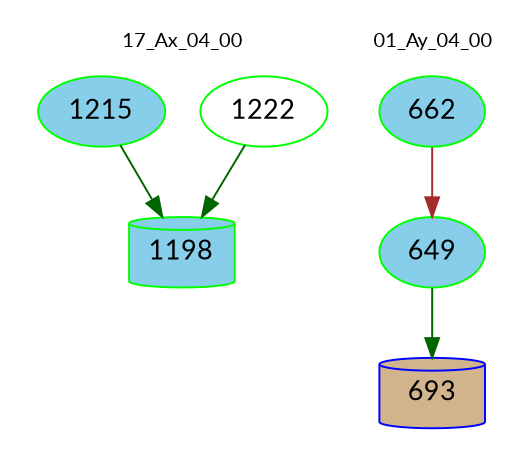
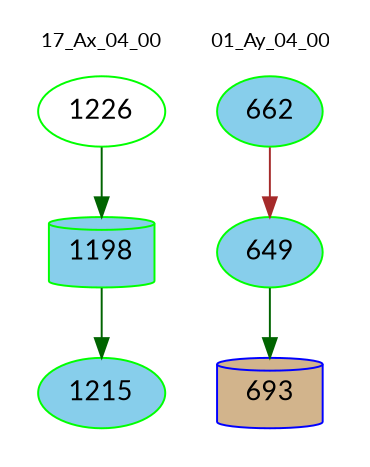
(264, 111) -> (102, 111)
(136, 172) -> (102, 313)
